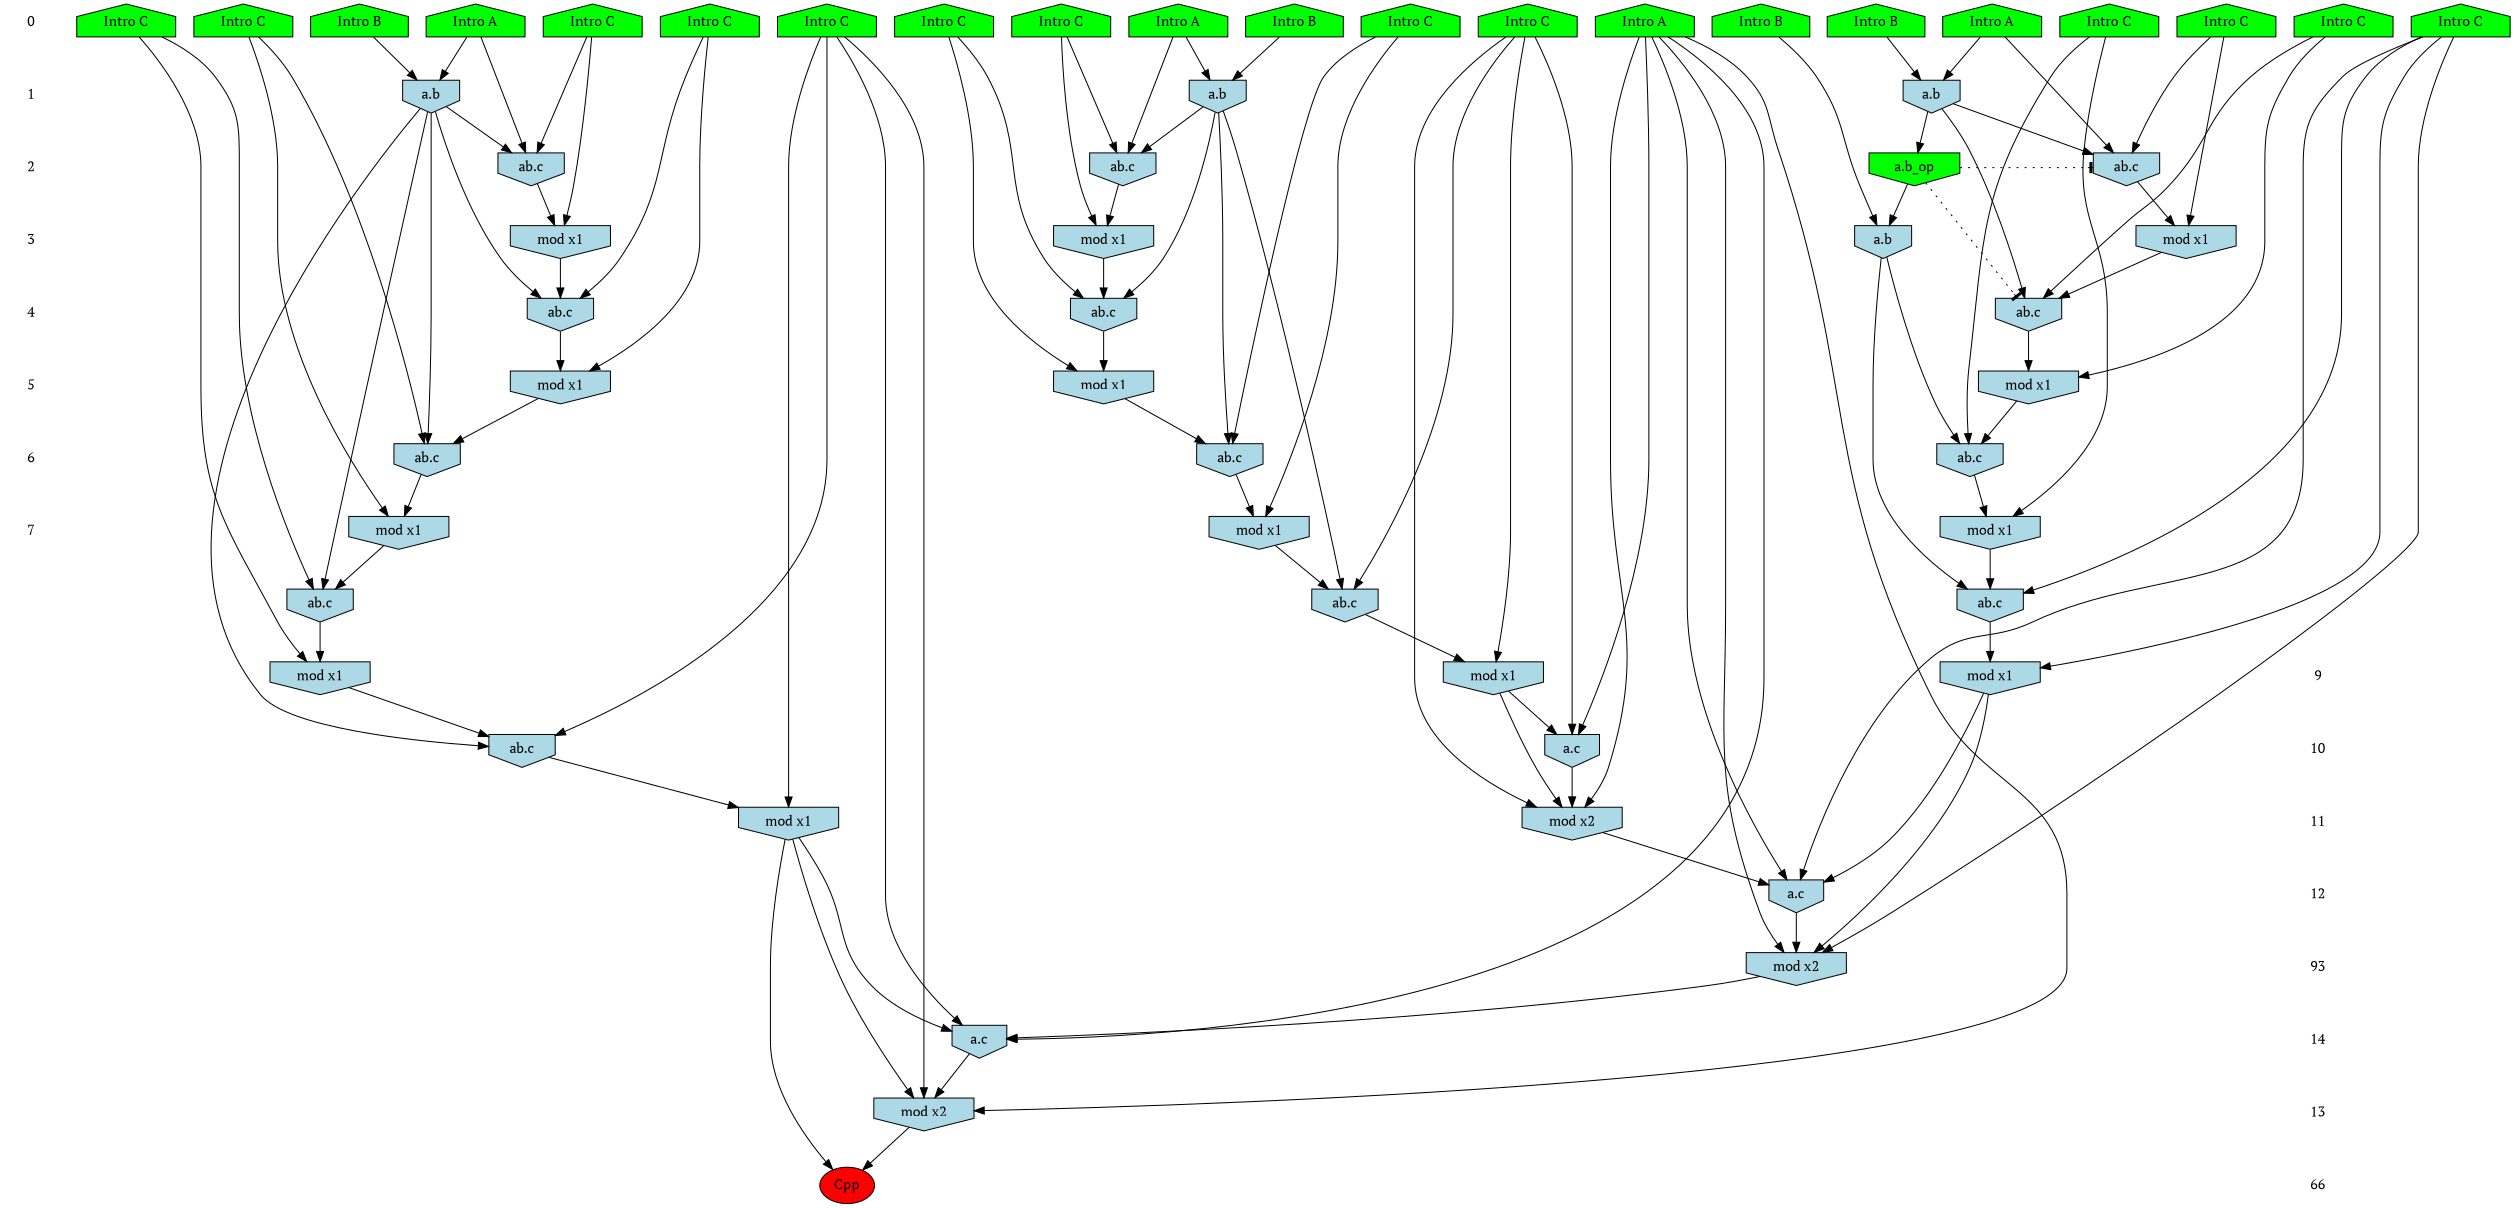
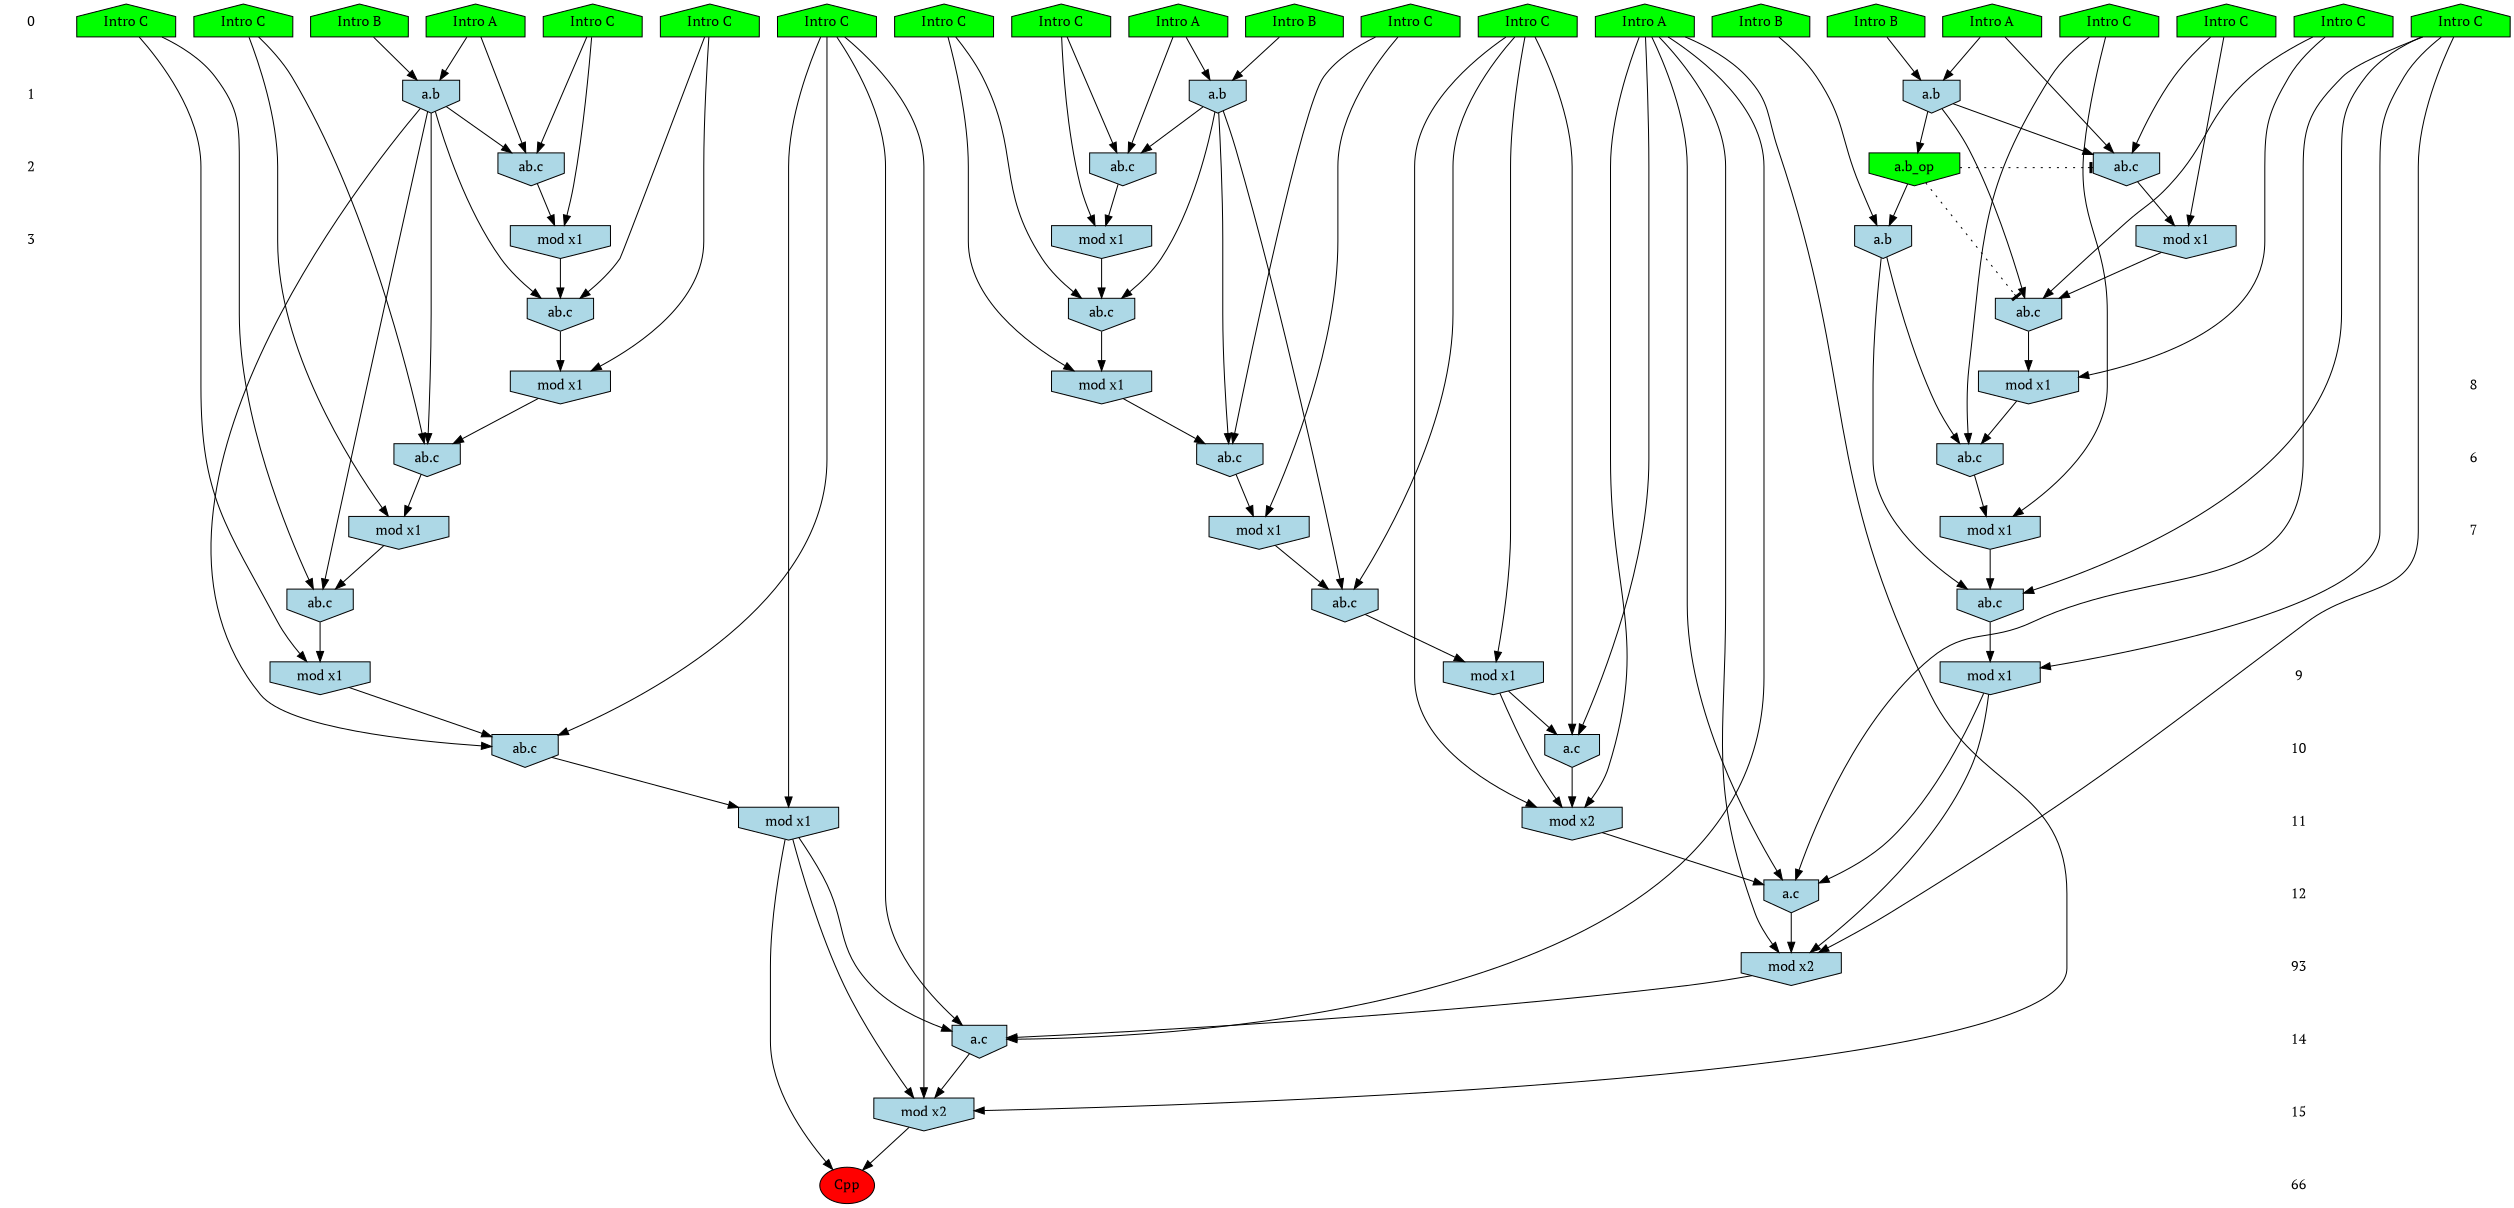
(31, 313) -> none
(31, 386) -> (2474, 386)
(2318, 1113) -> (2299, 1113)
